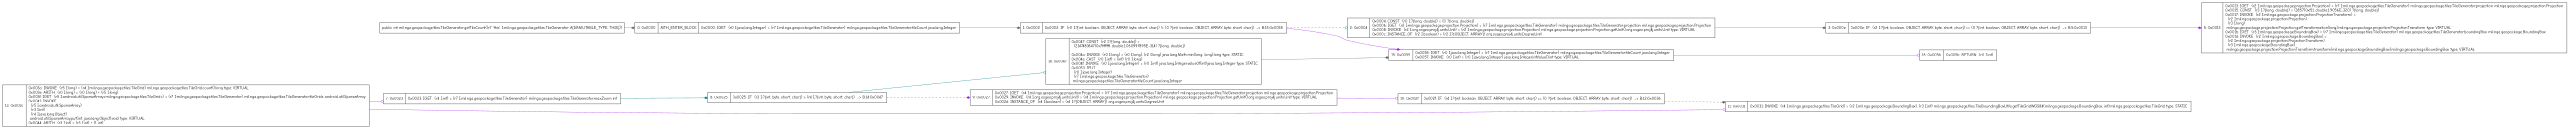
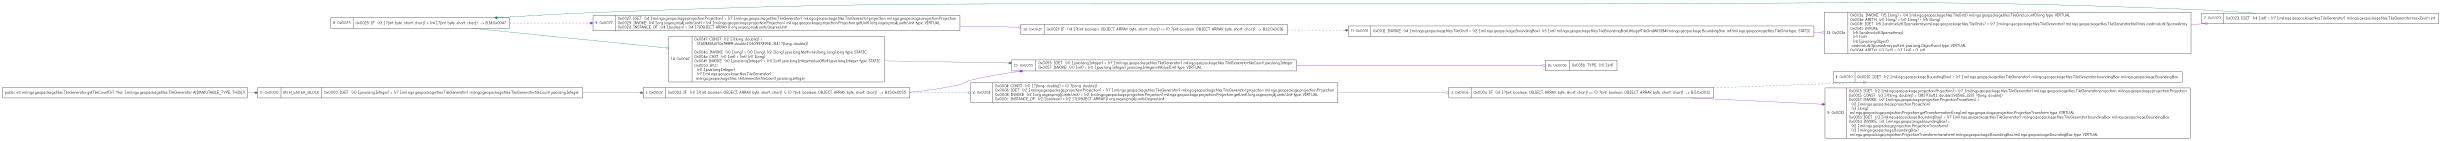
(1769, 28) -> (1392, 93)
(1970, 55) -> (1593, 65)
none -> (2008, 77)
(1046, 113) -> (1818, 32)
